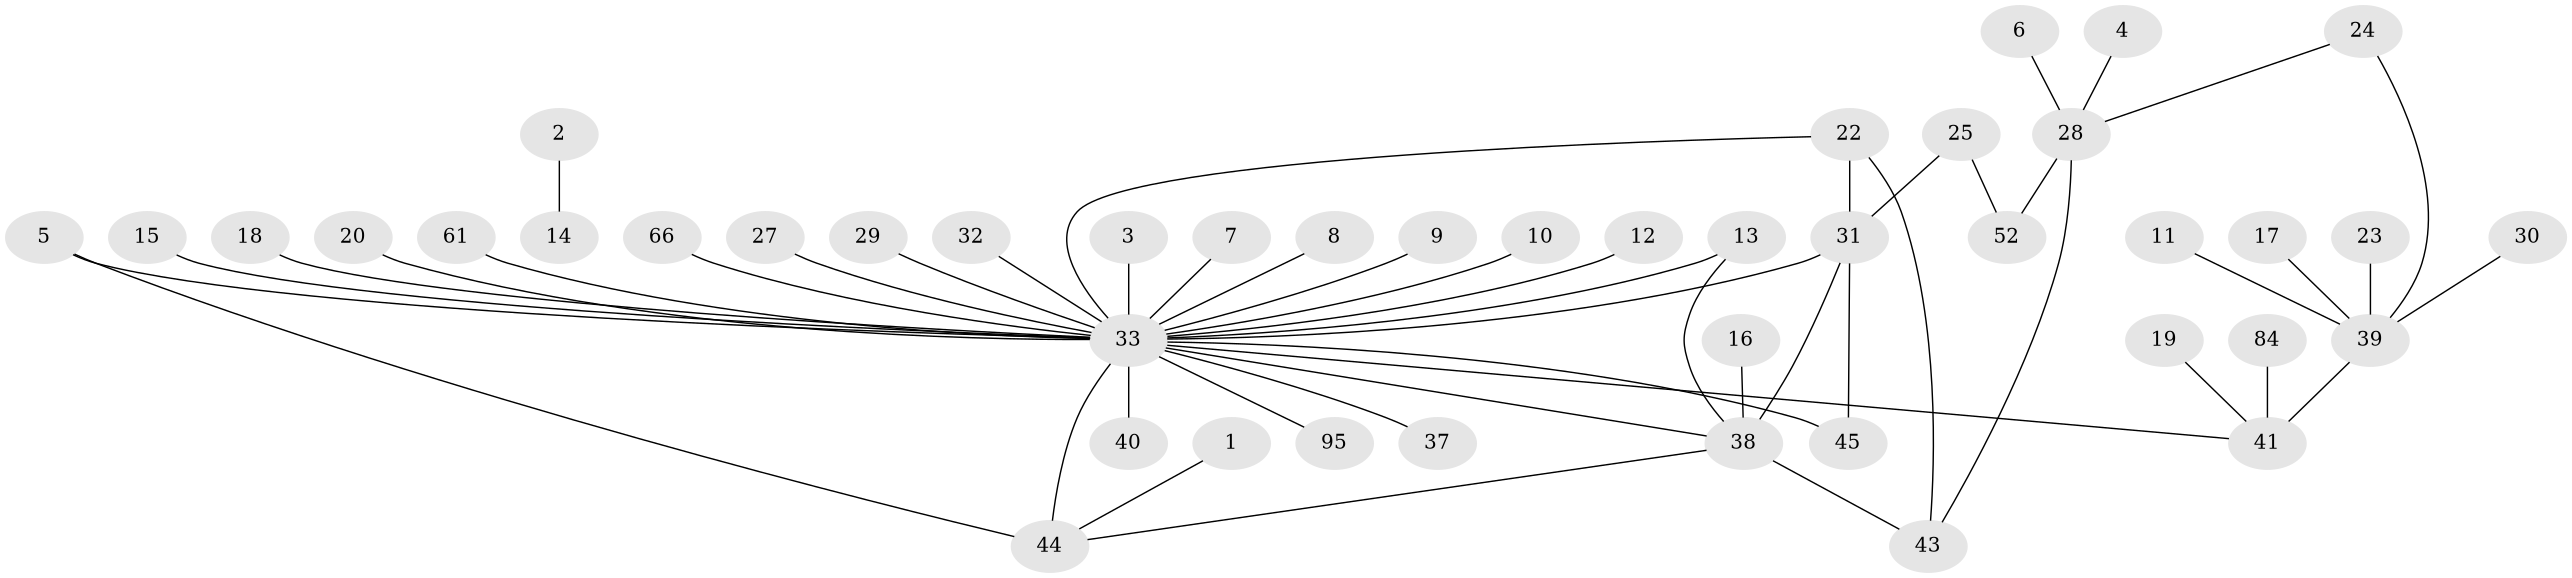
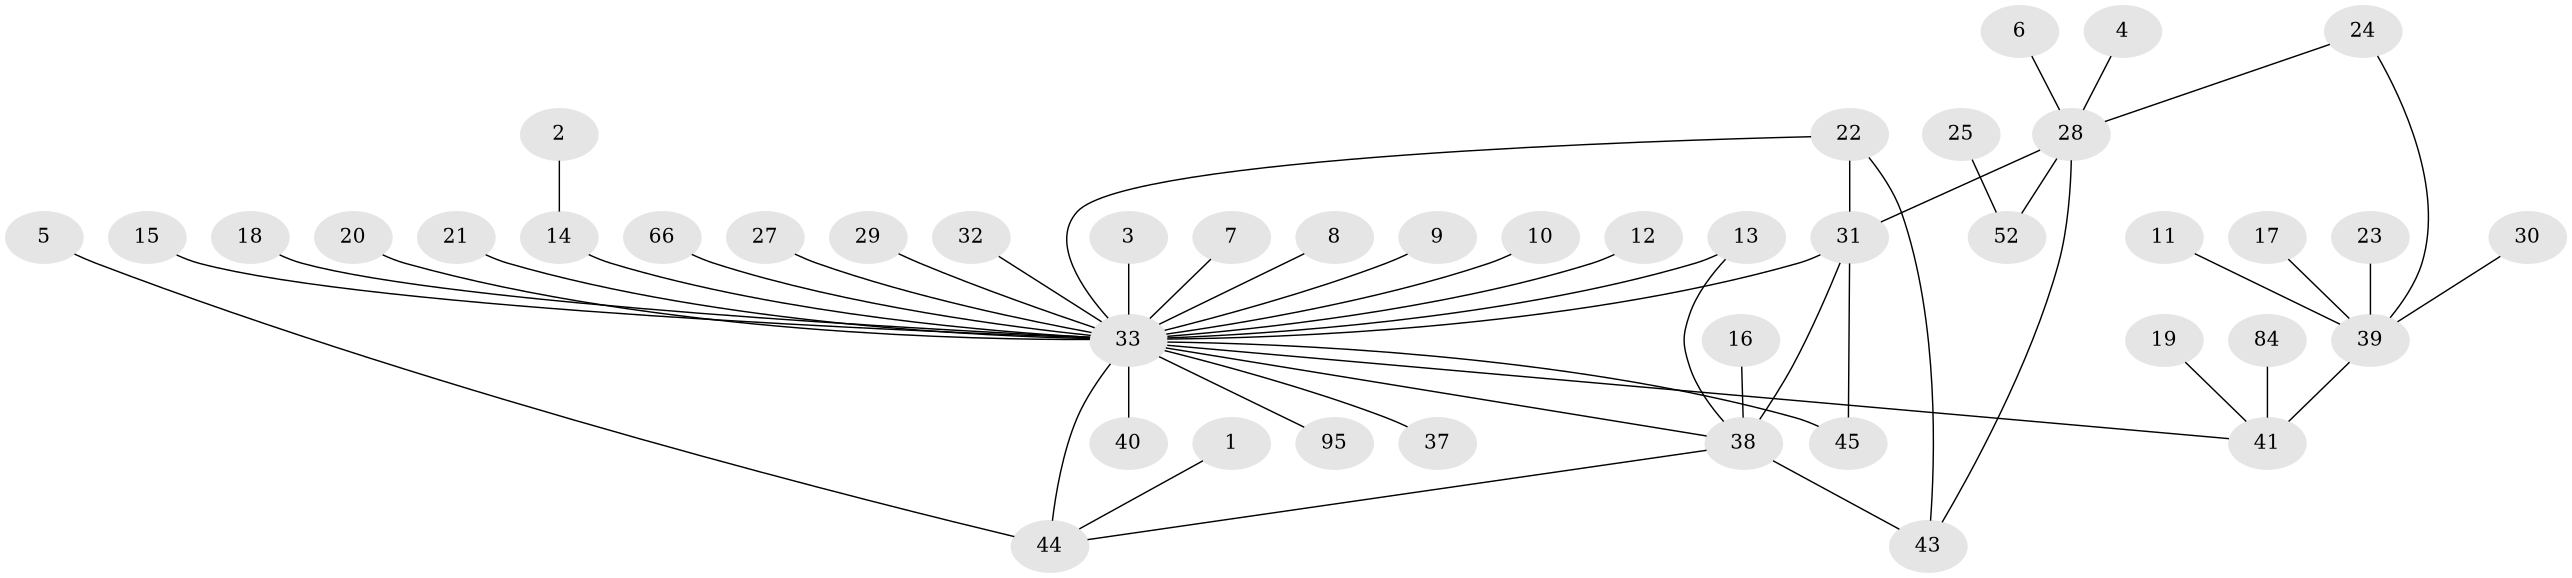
(1905, 186) -> (1961, 186)
(456, 237) -> (456, 237)
(426, 306) -> (837, 311)
